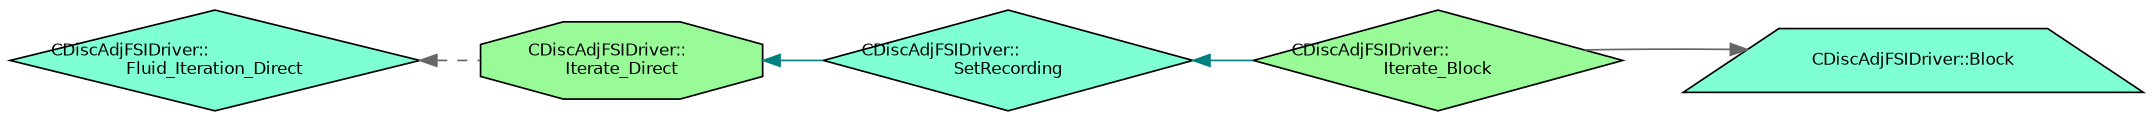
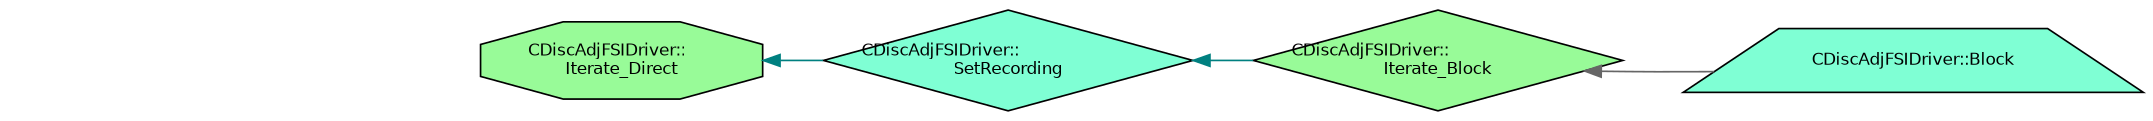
(1657, 49) -> (1658, 72)
(215, 60) -> none
